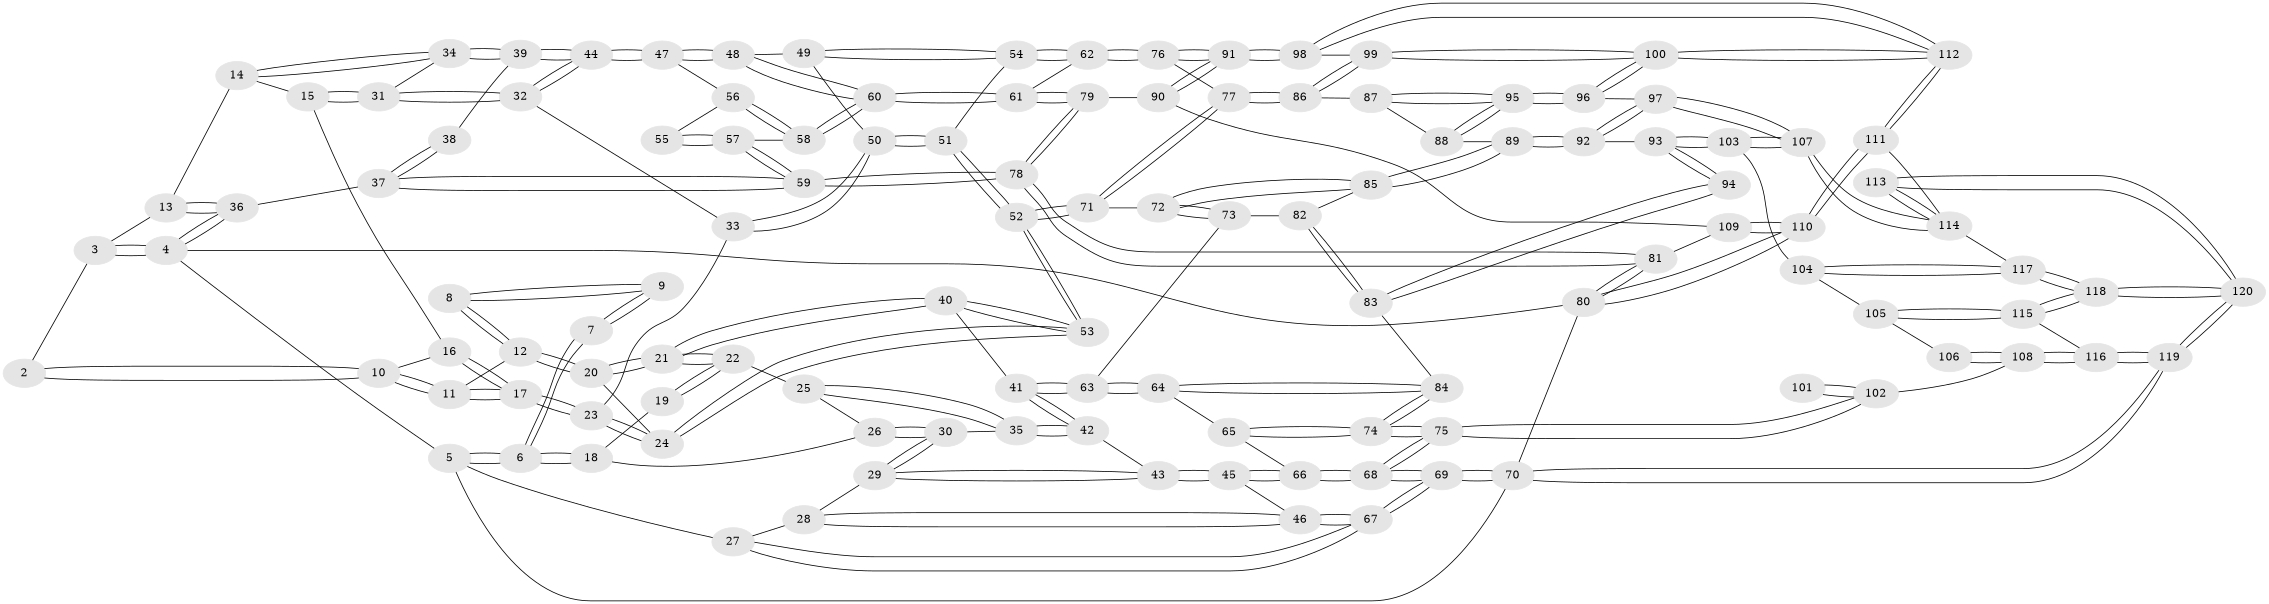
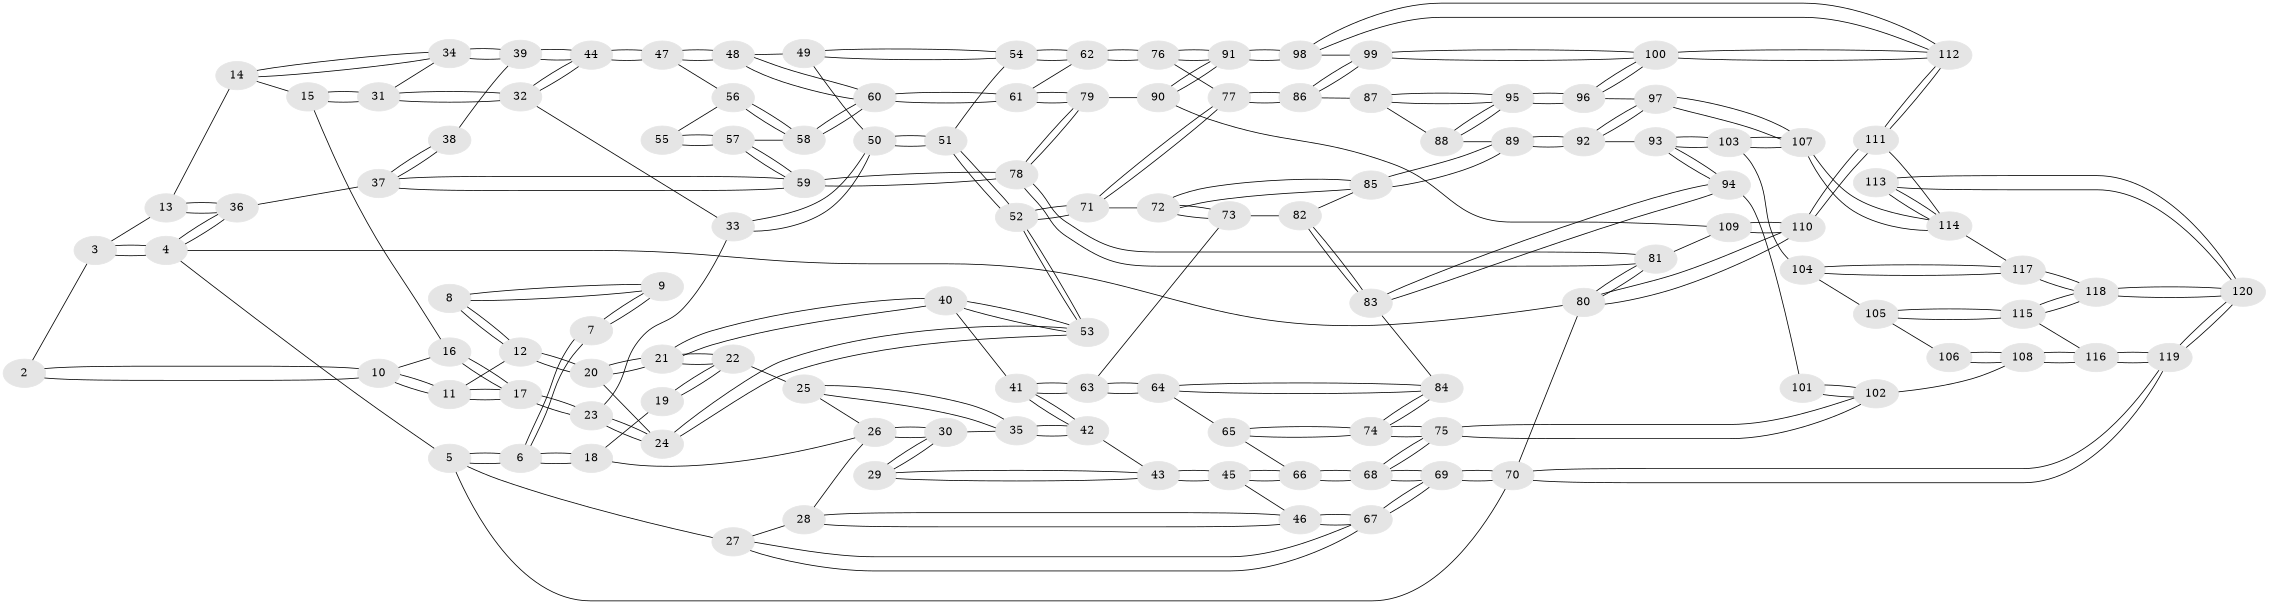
none -> (1778, 282)
(839, 498) -> (838, 475)
